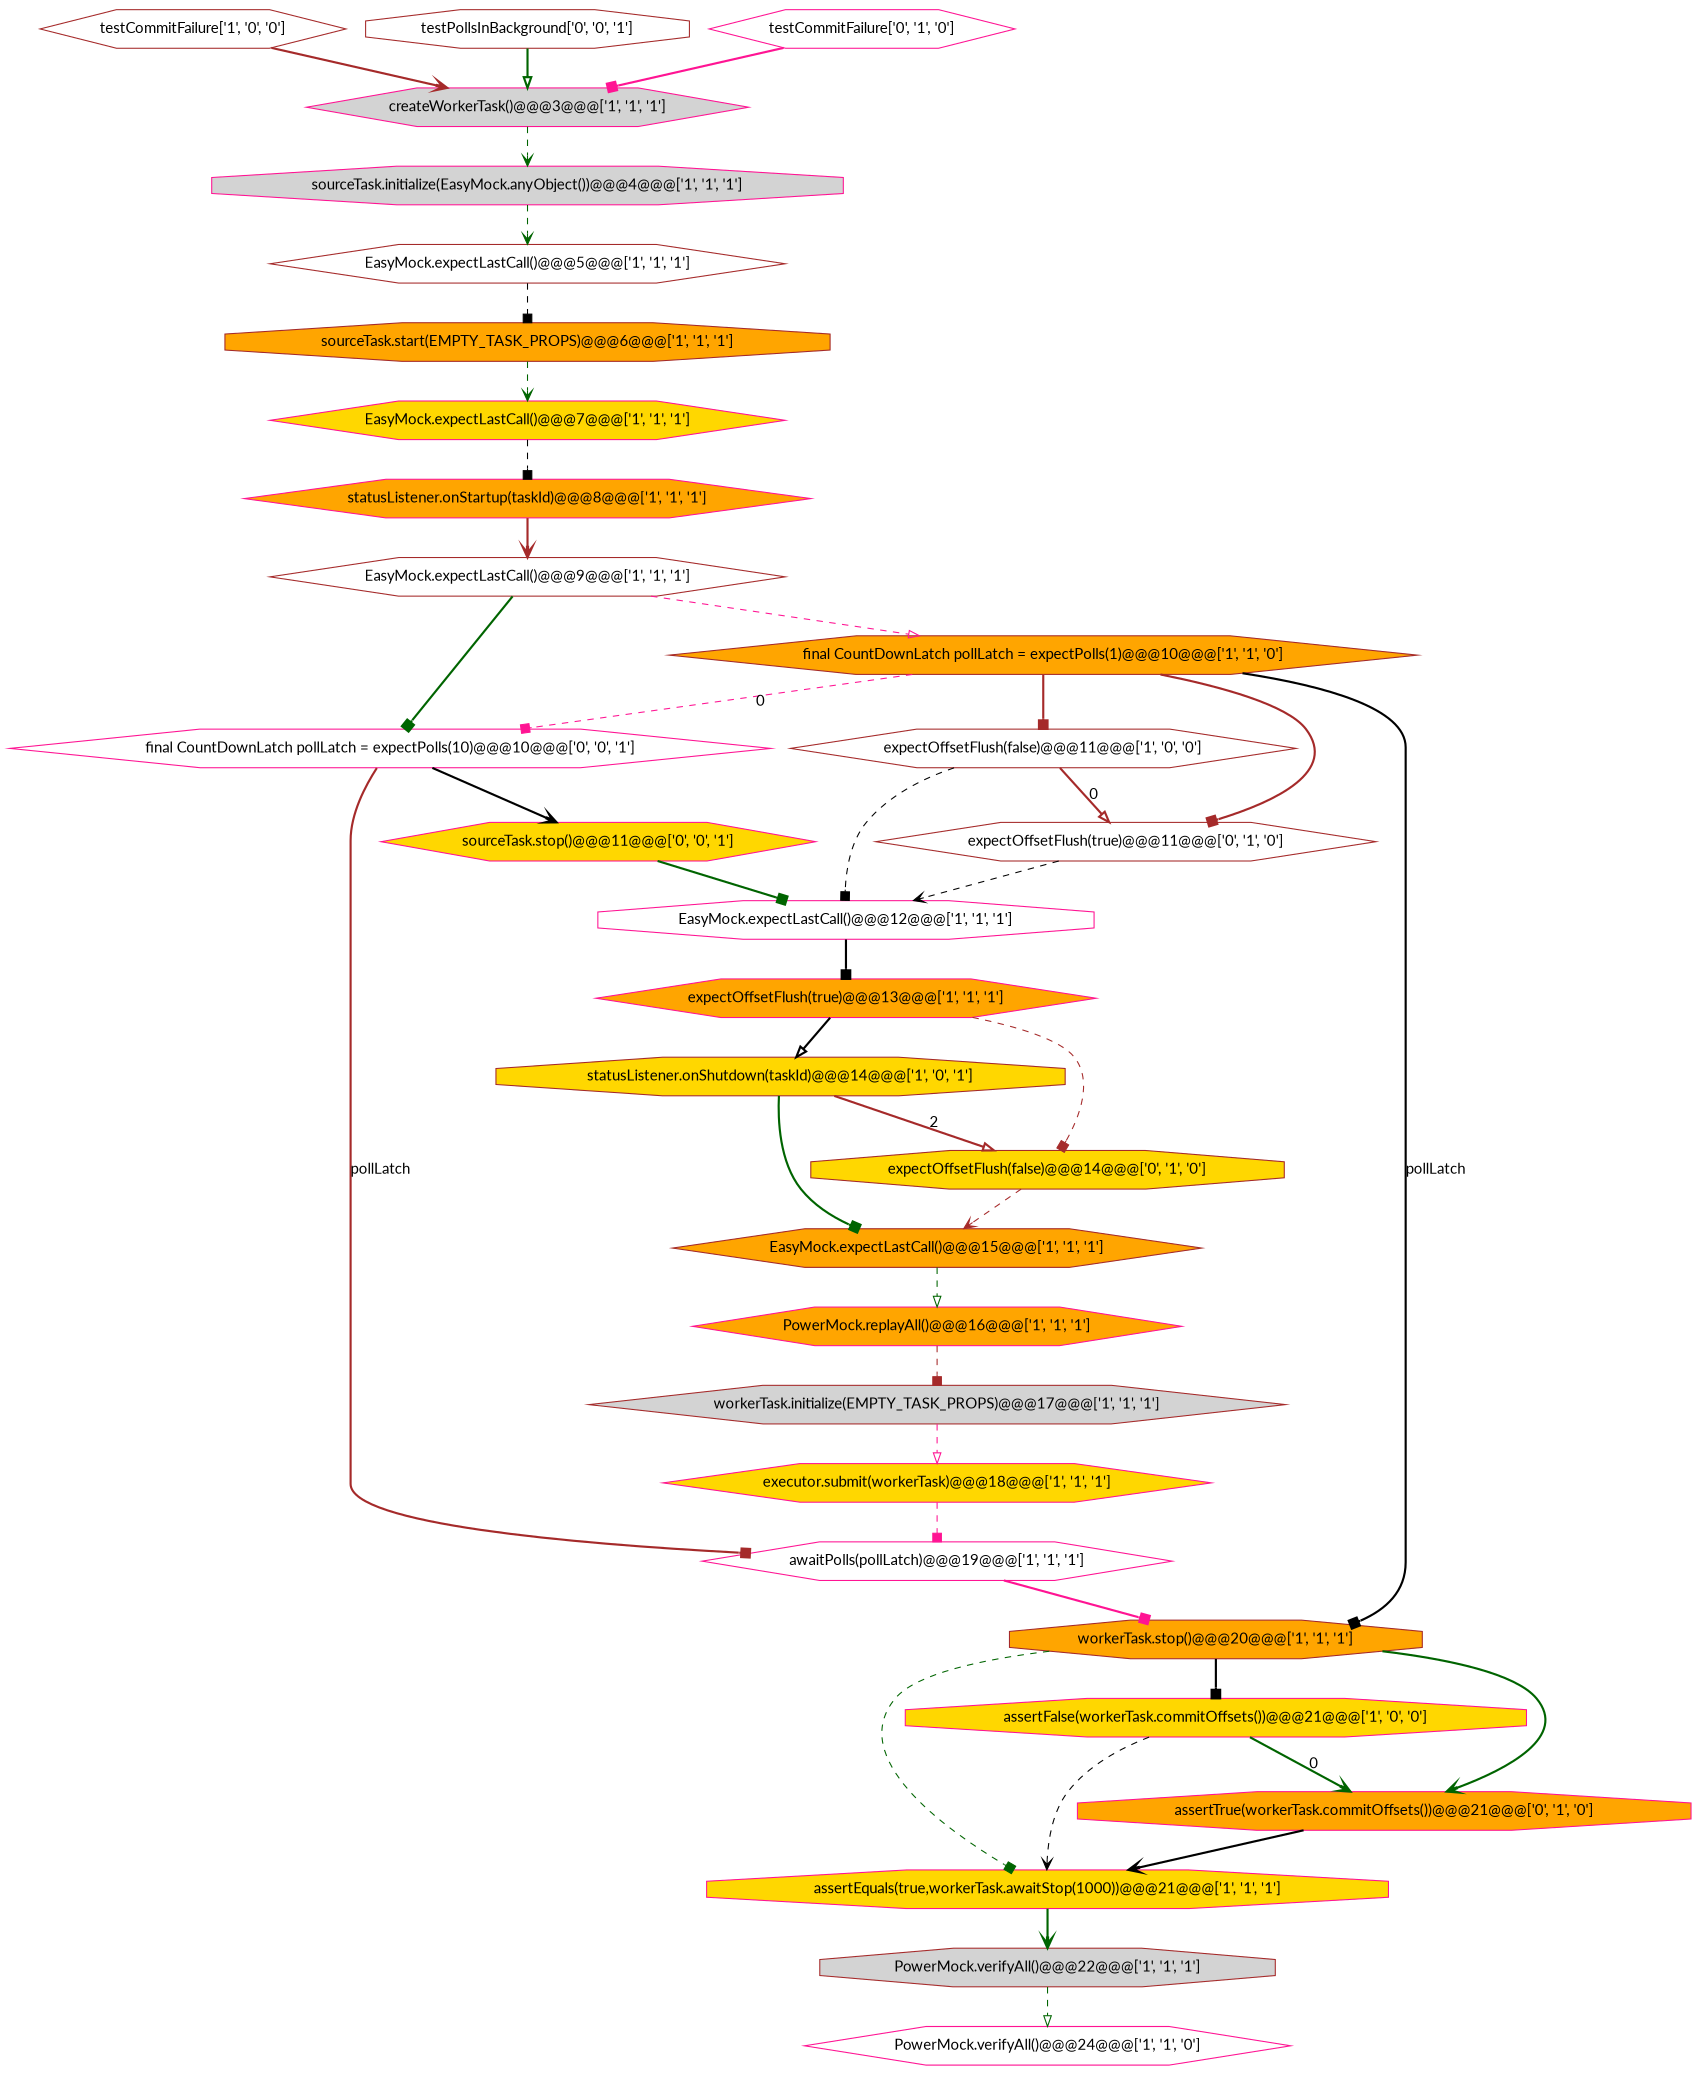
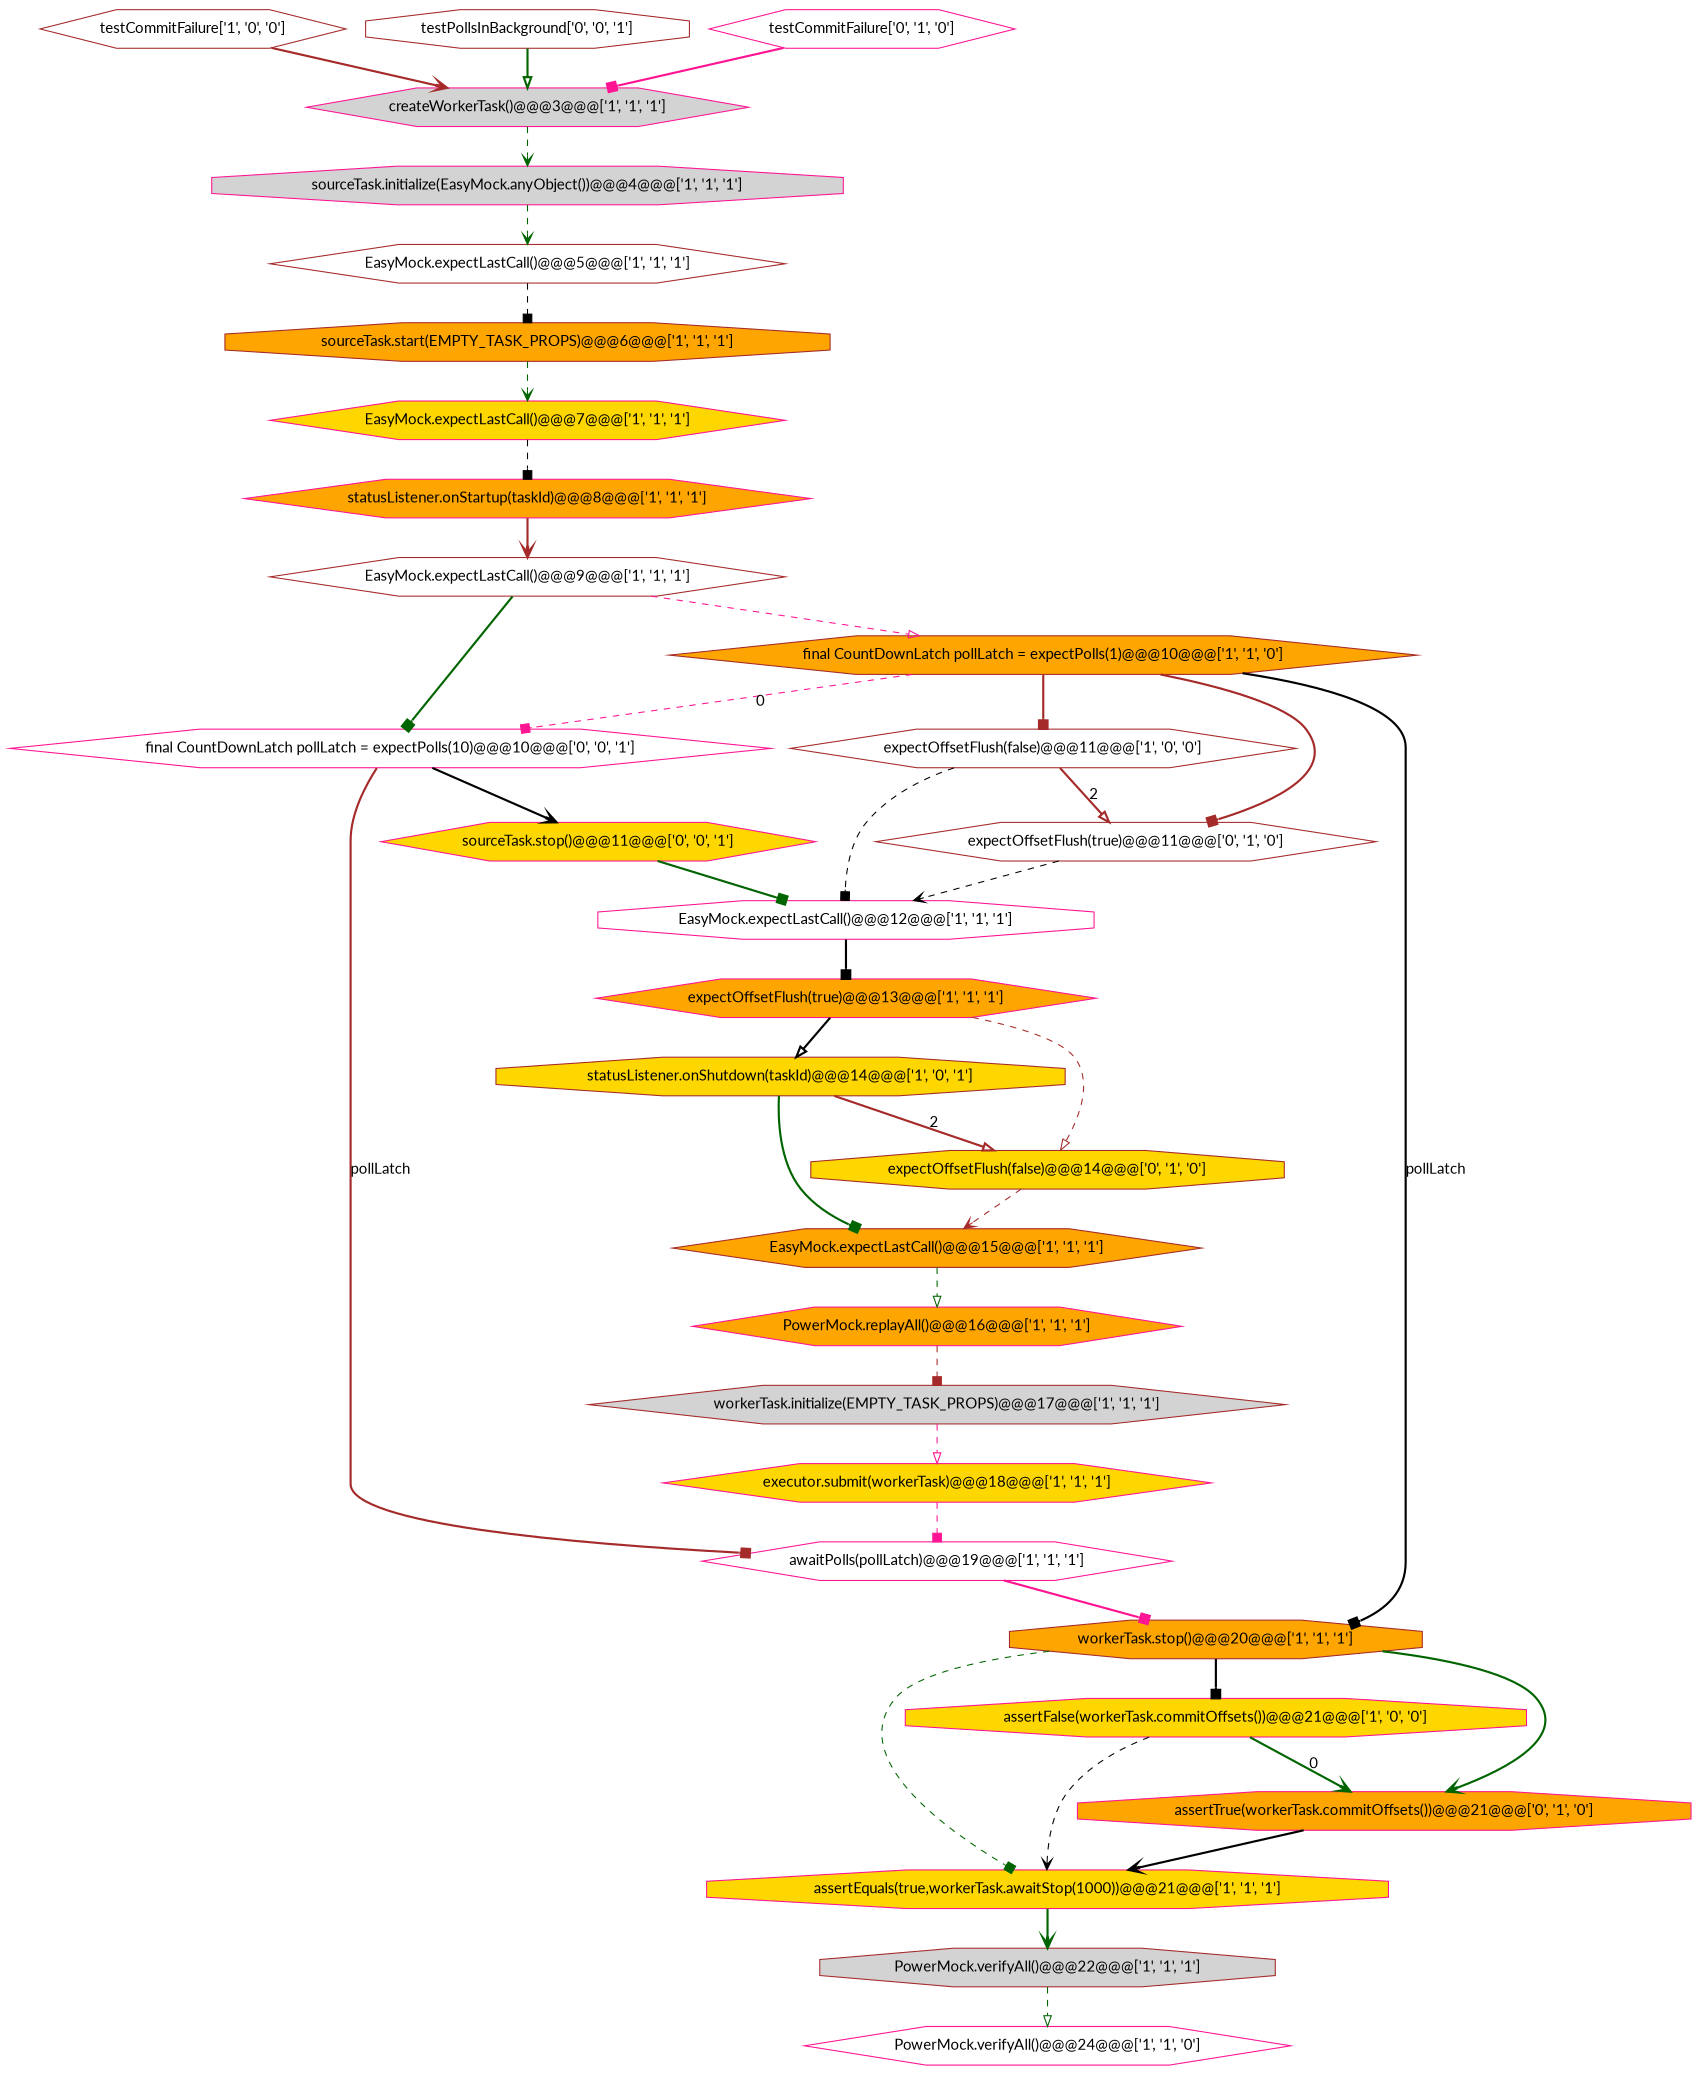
(1094, 795) -> (1094, 795)
(1066, 1050) -> (1066, 1050)
